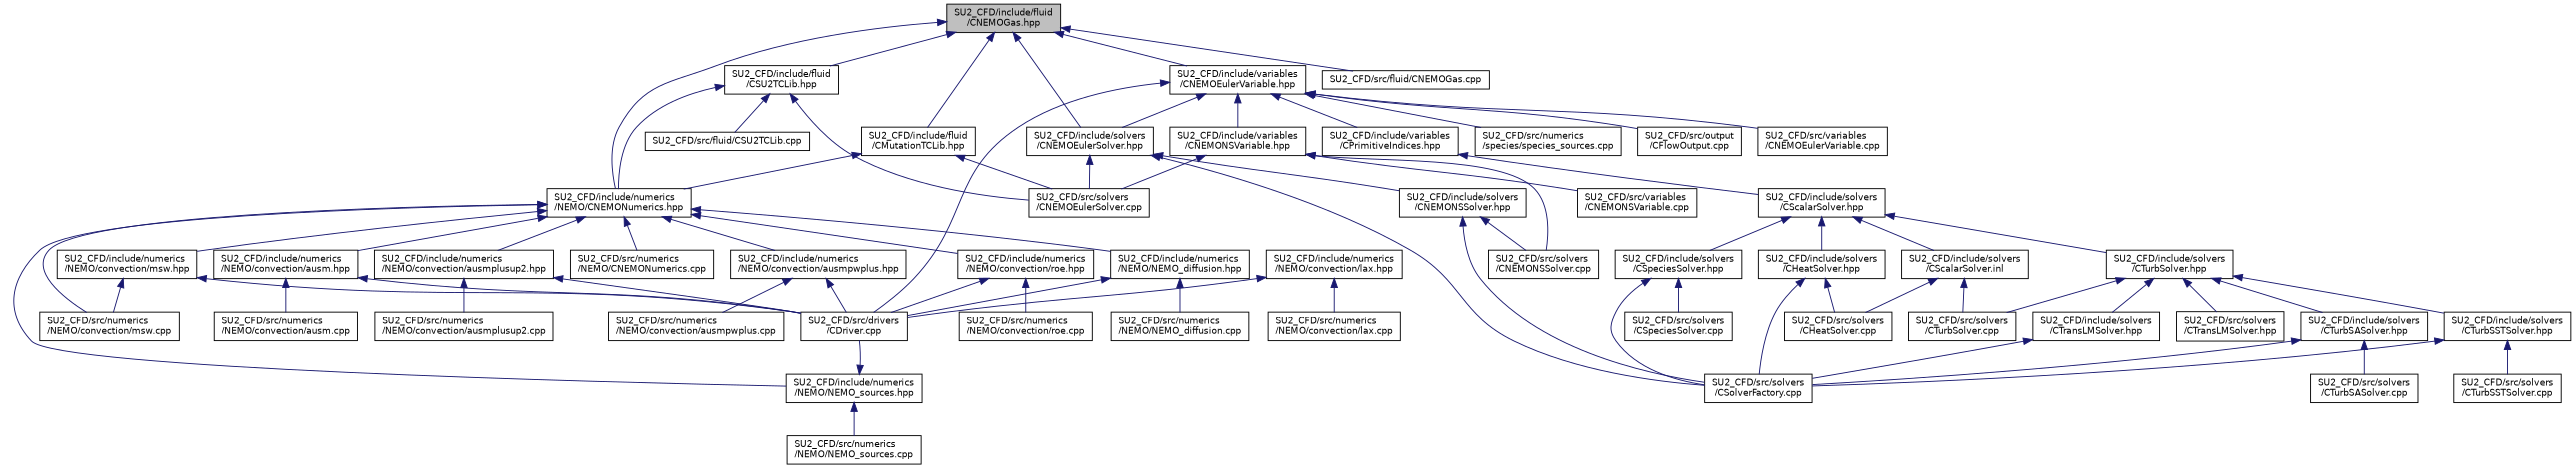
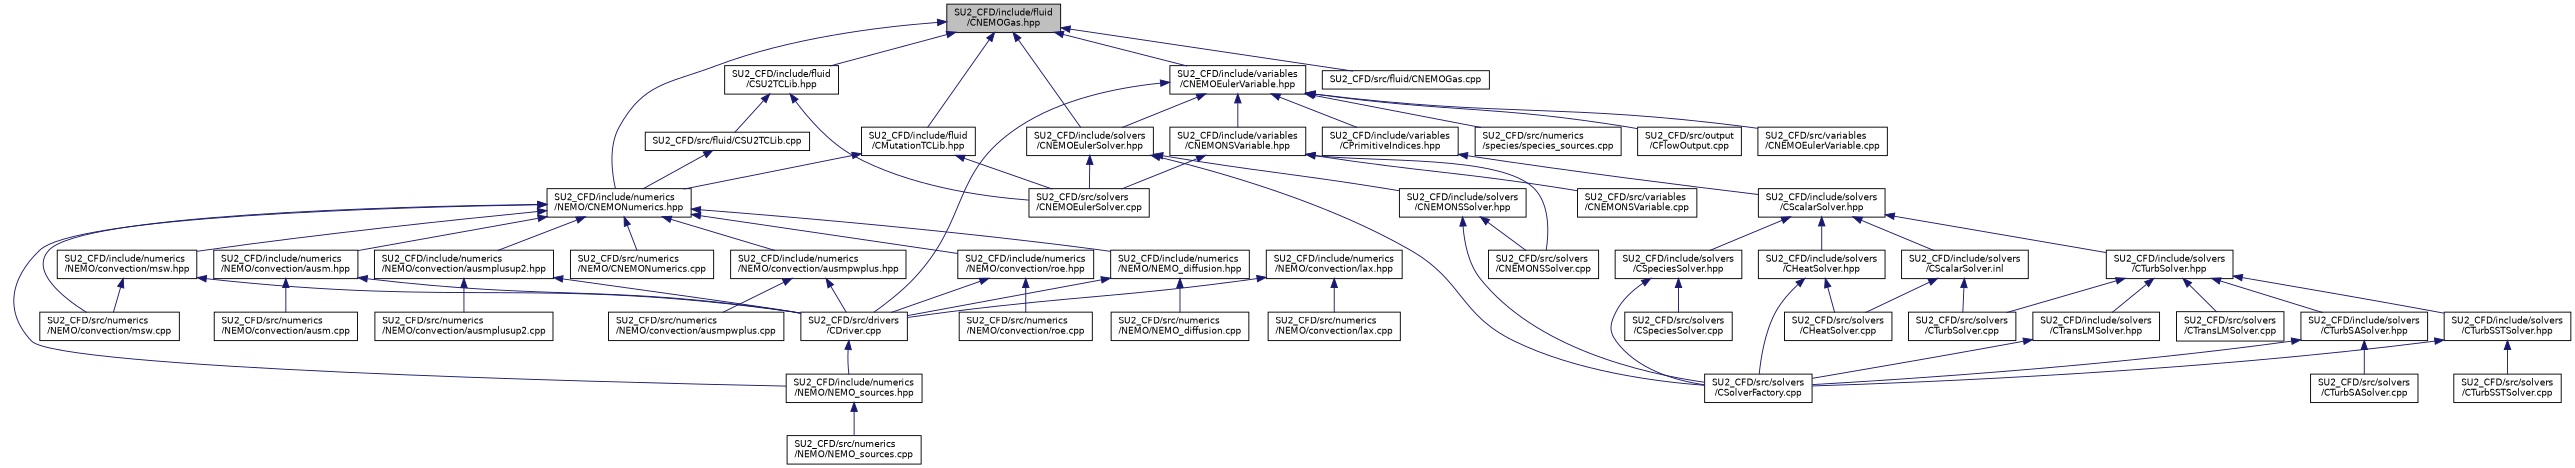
(645, 119) -> (674, 172)
(2230, 326) -> (2230, 326)
(860, 353) -> (848, 362)
